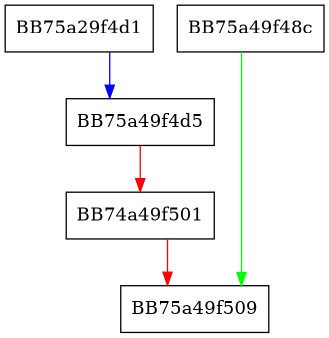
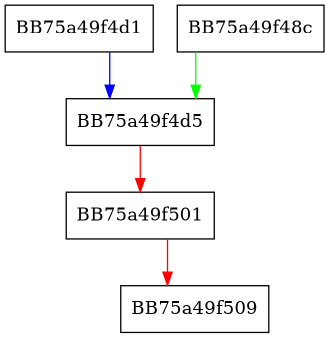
(79, 29) -> (79, 29)
(242, 162) -> (196, 69)
(140, 216) -> (140, 216)
